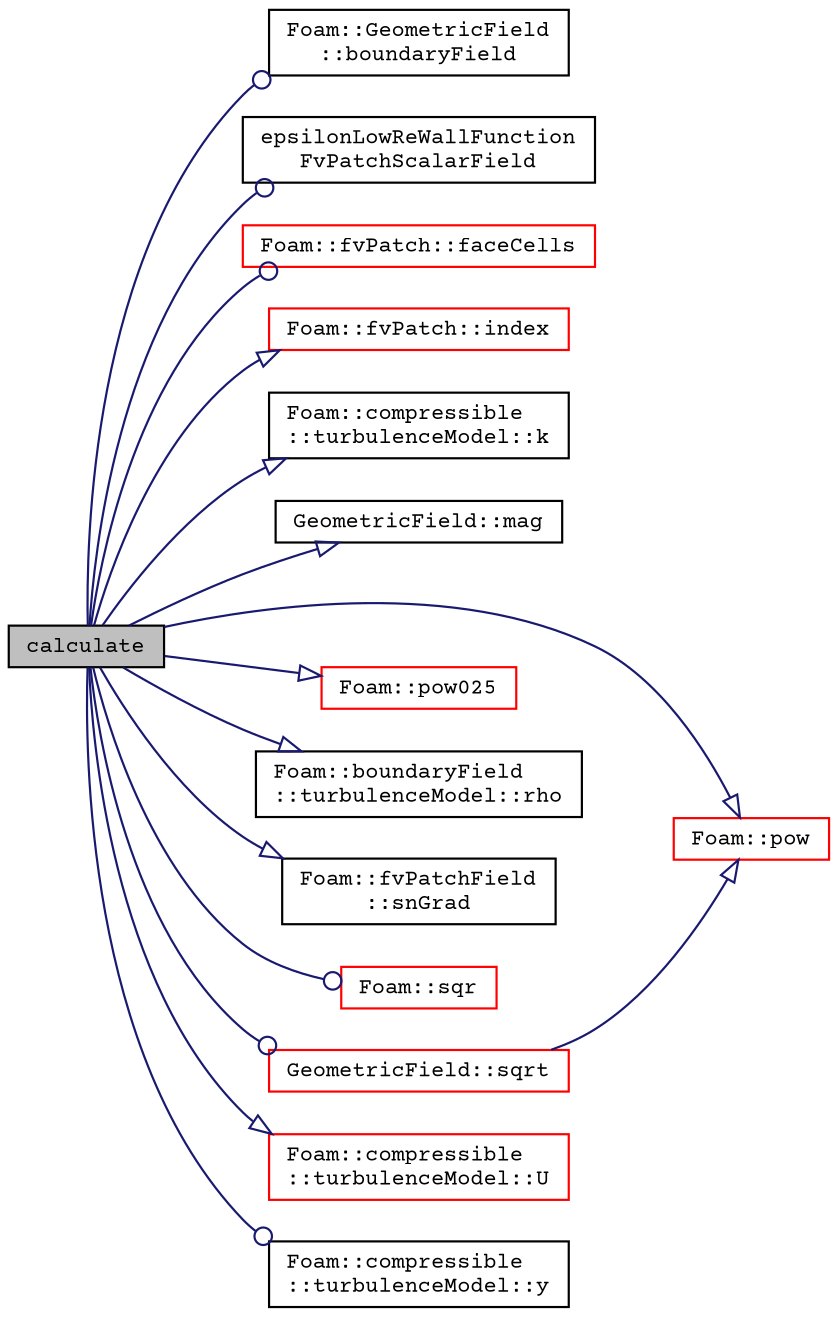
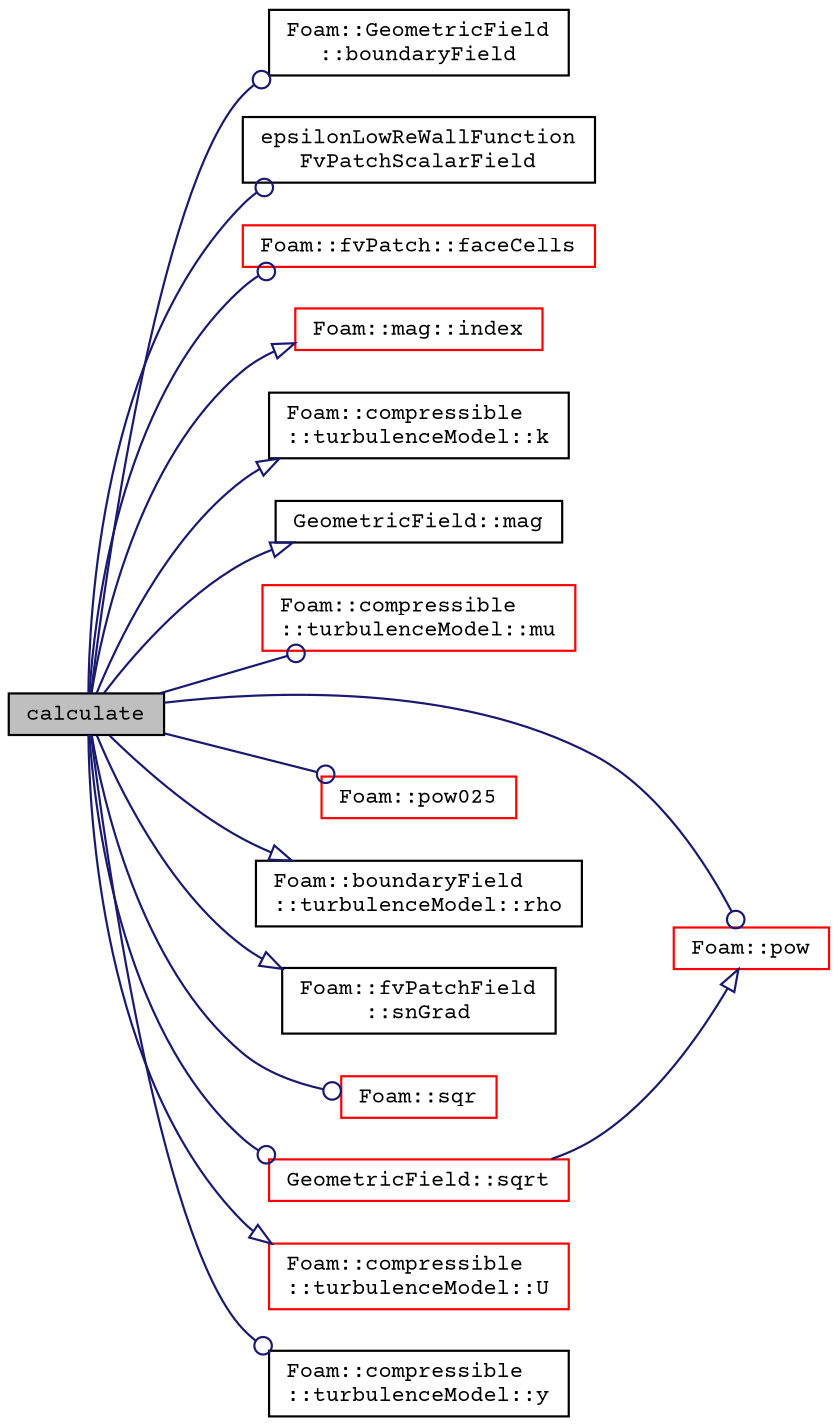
(419, 329) -> (419, 329)
(484, 612) -> (487, 716)
none -> (419, 618)
(232, 665) -> (241, 753)
